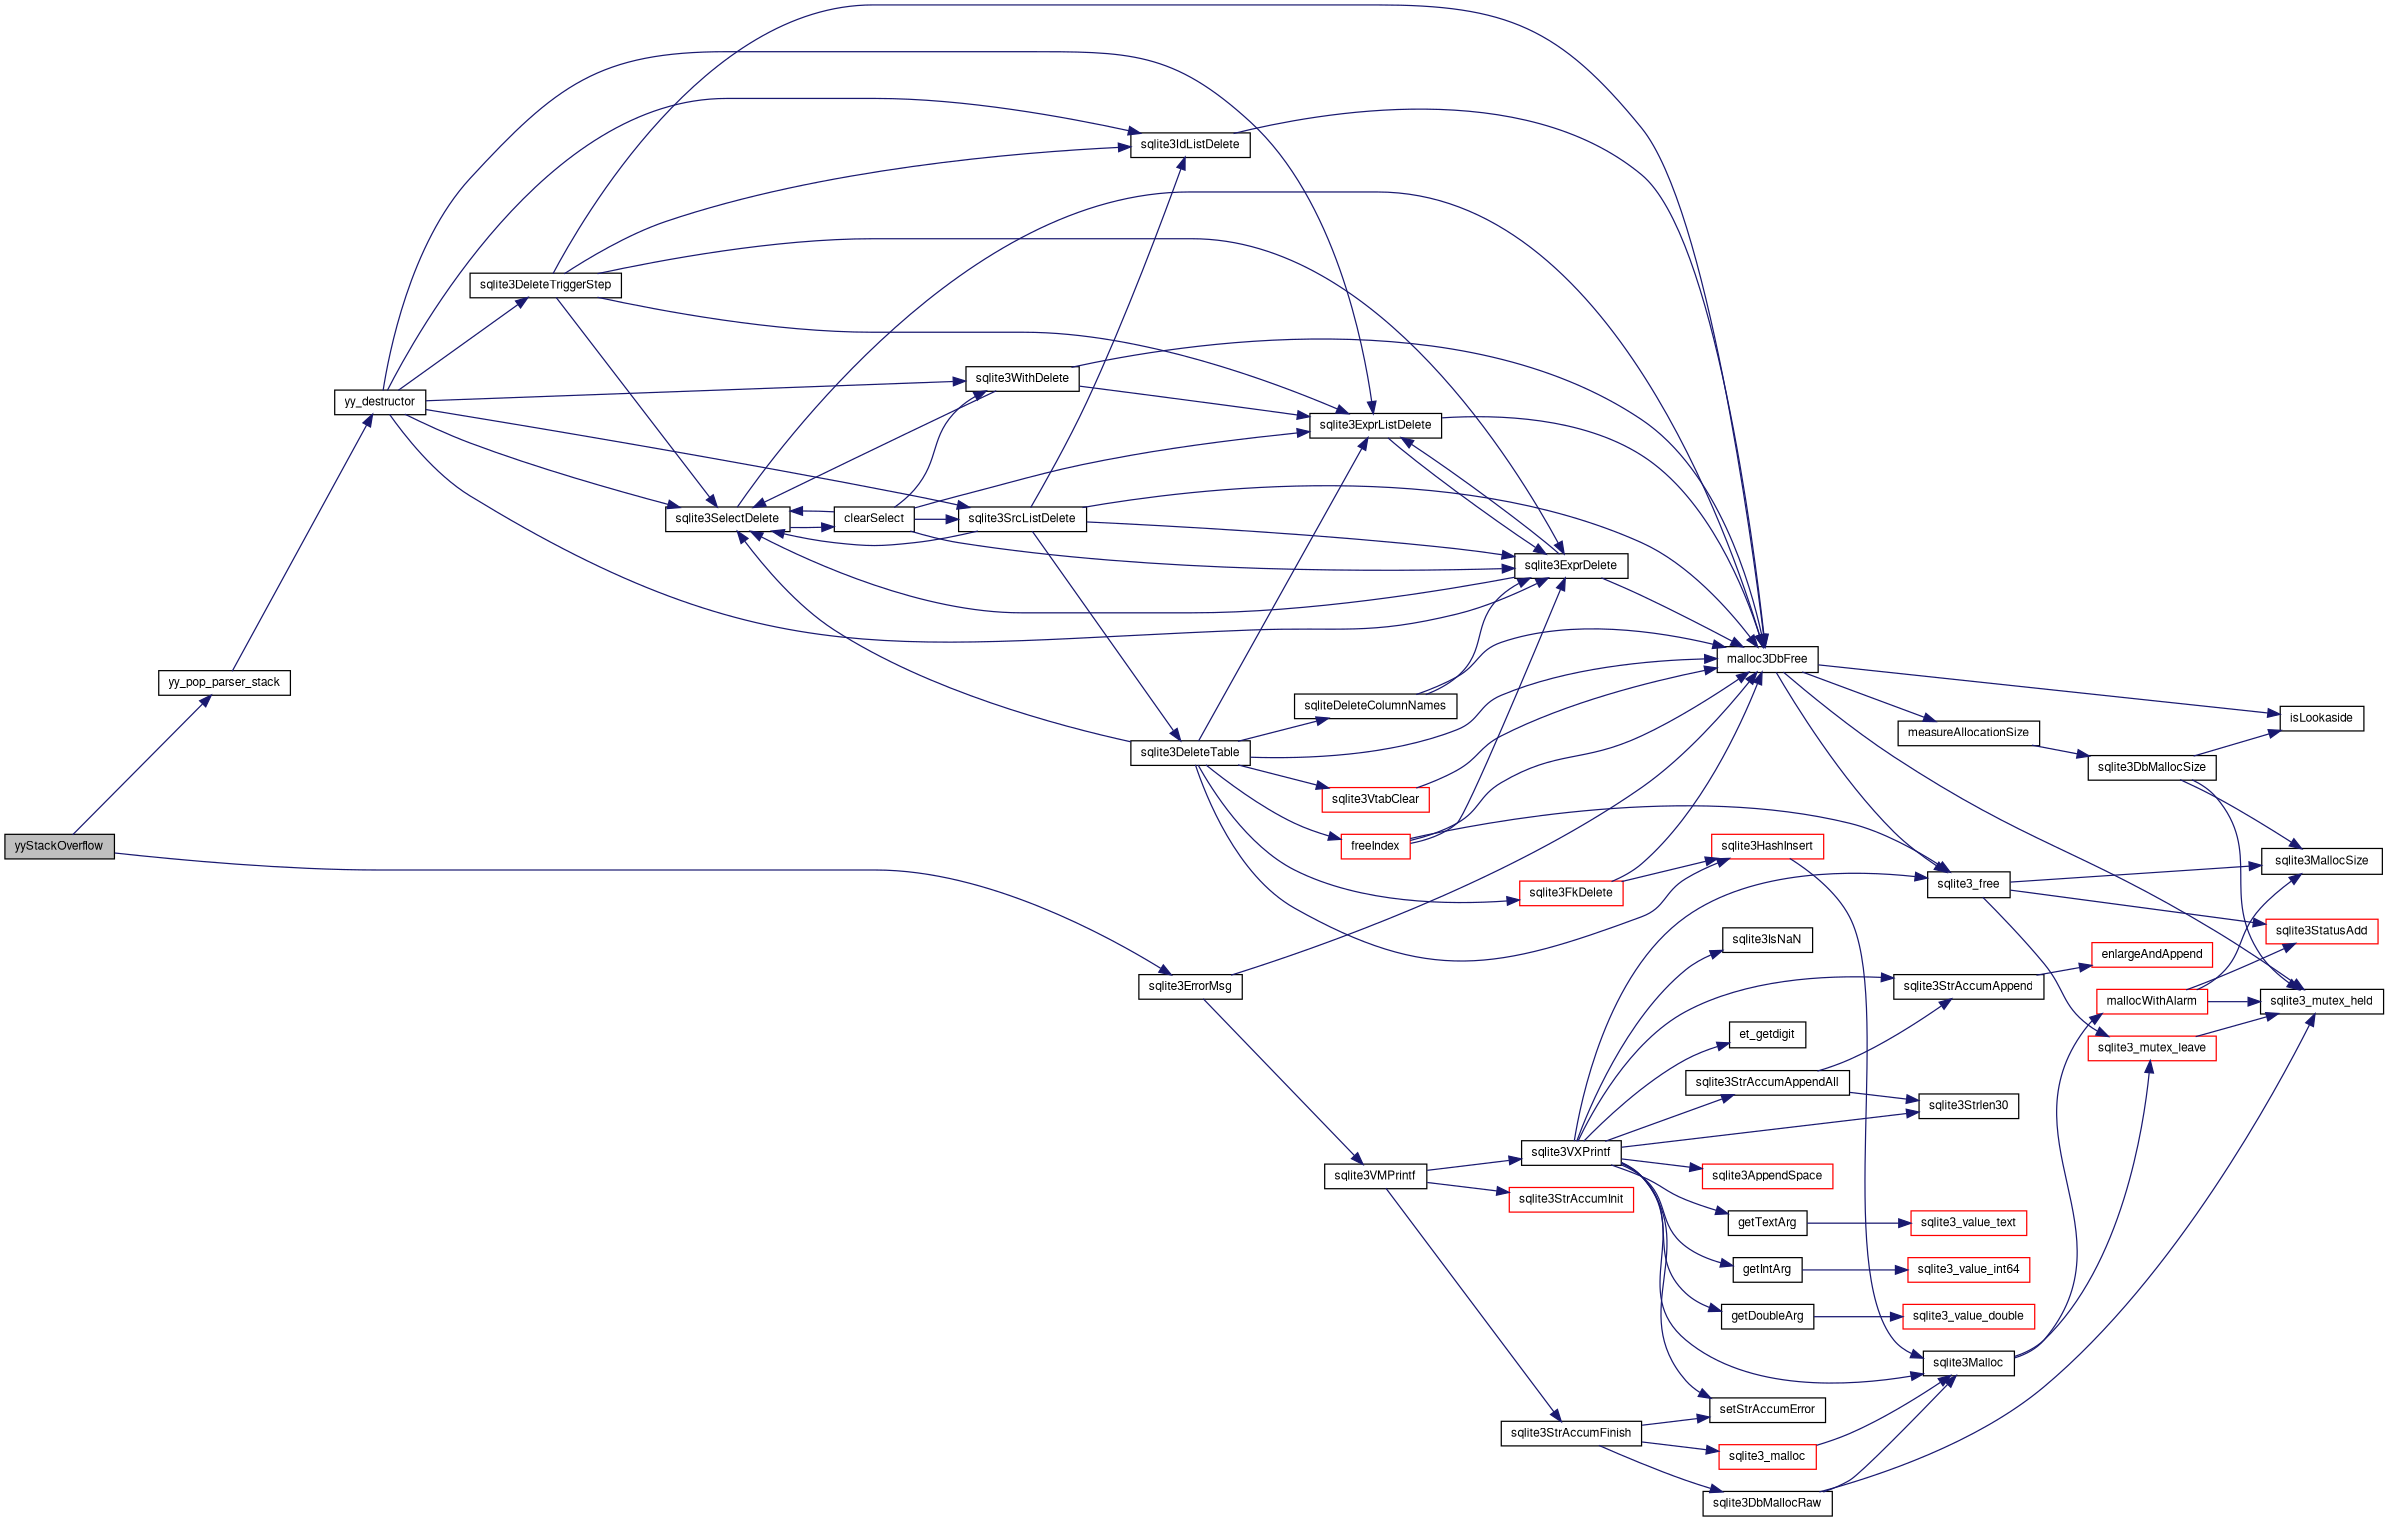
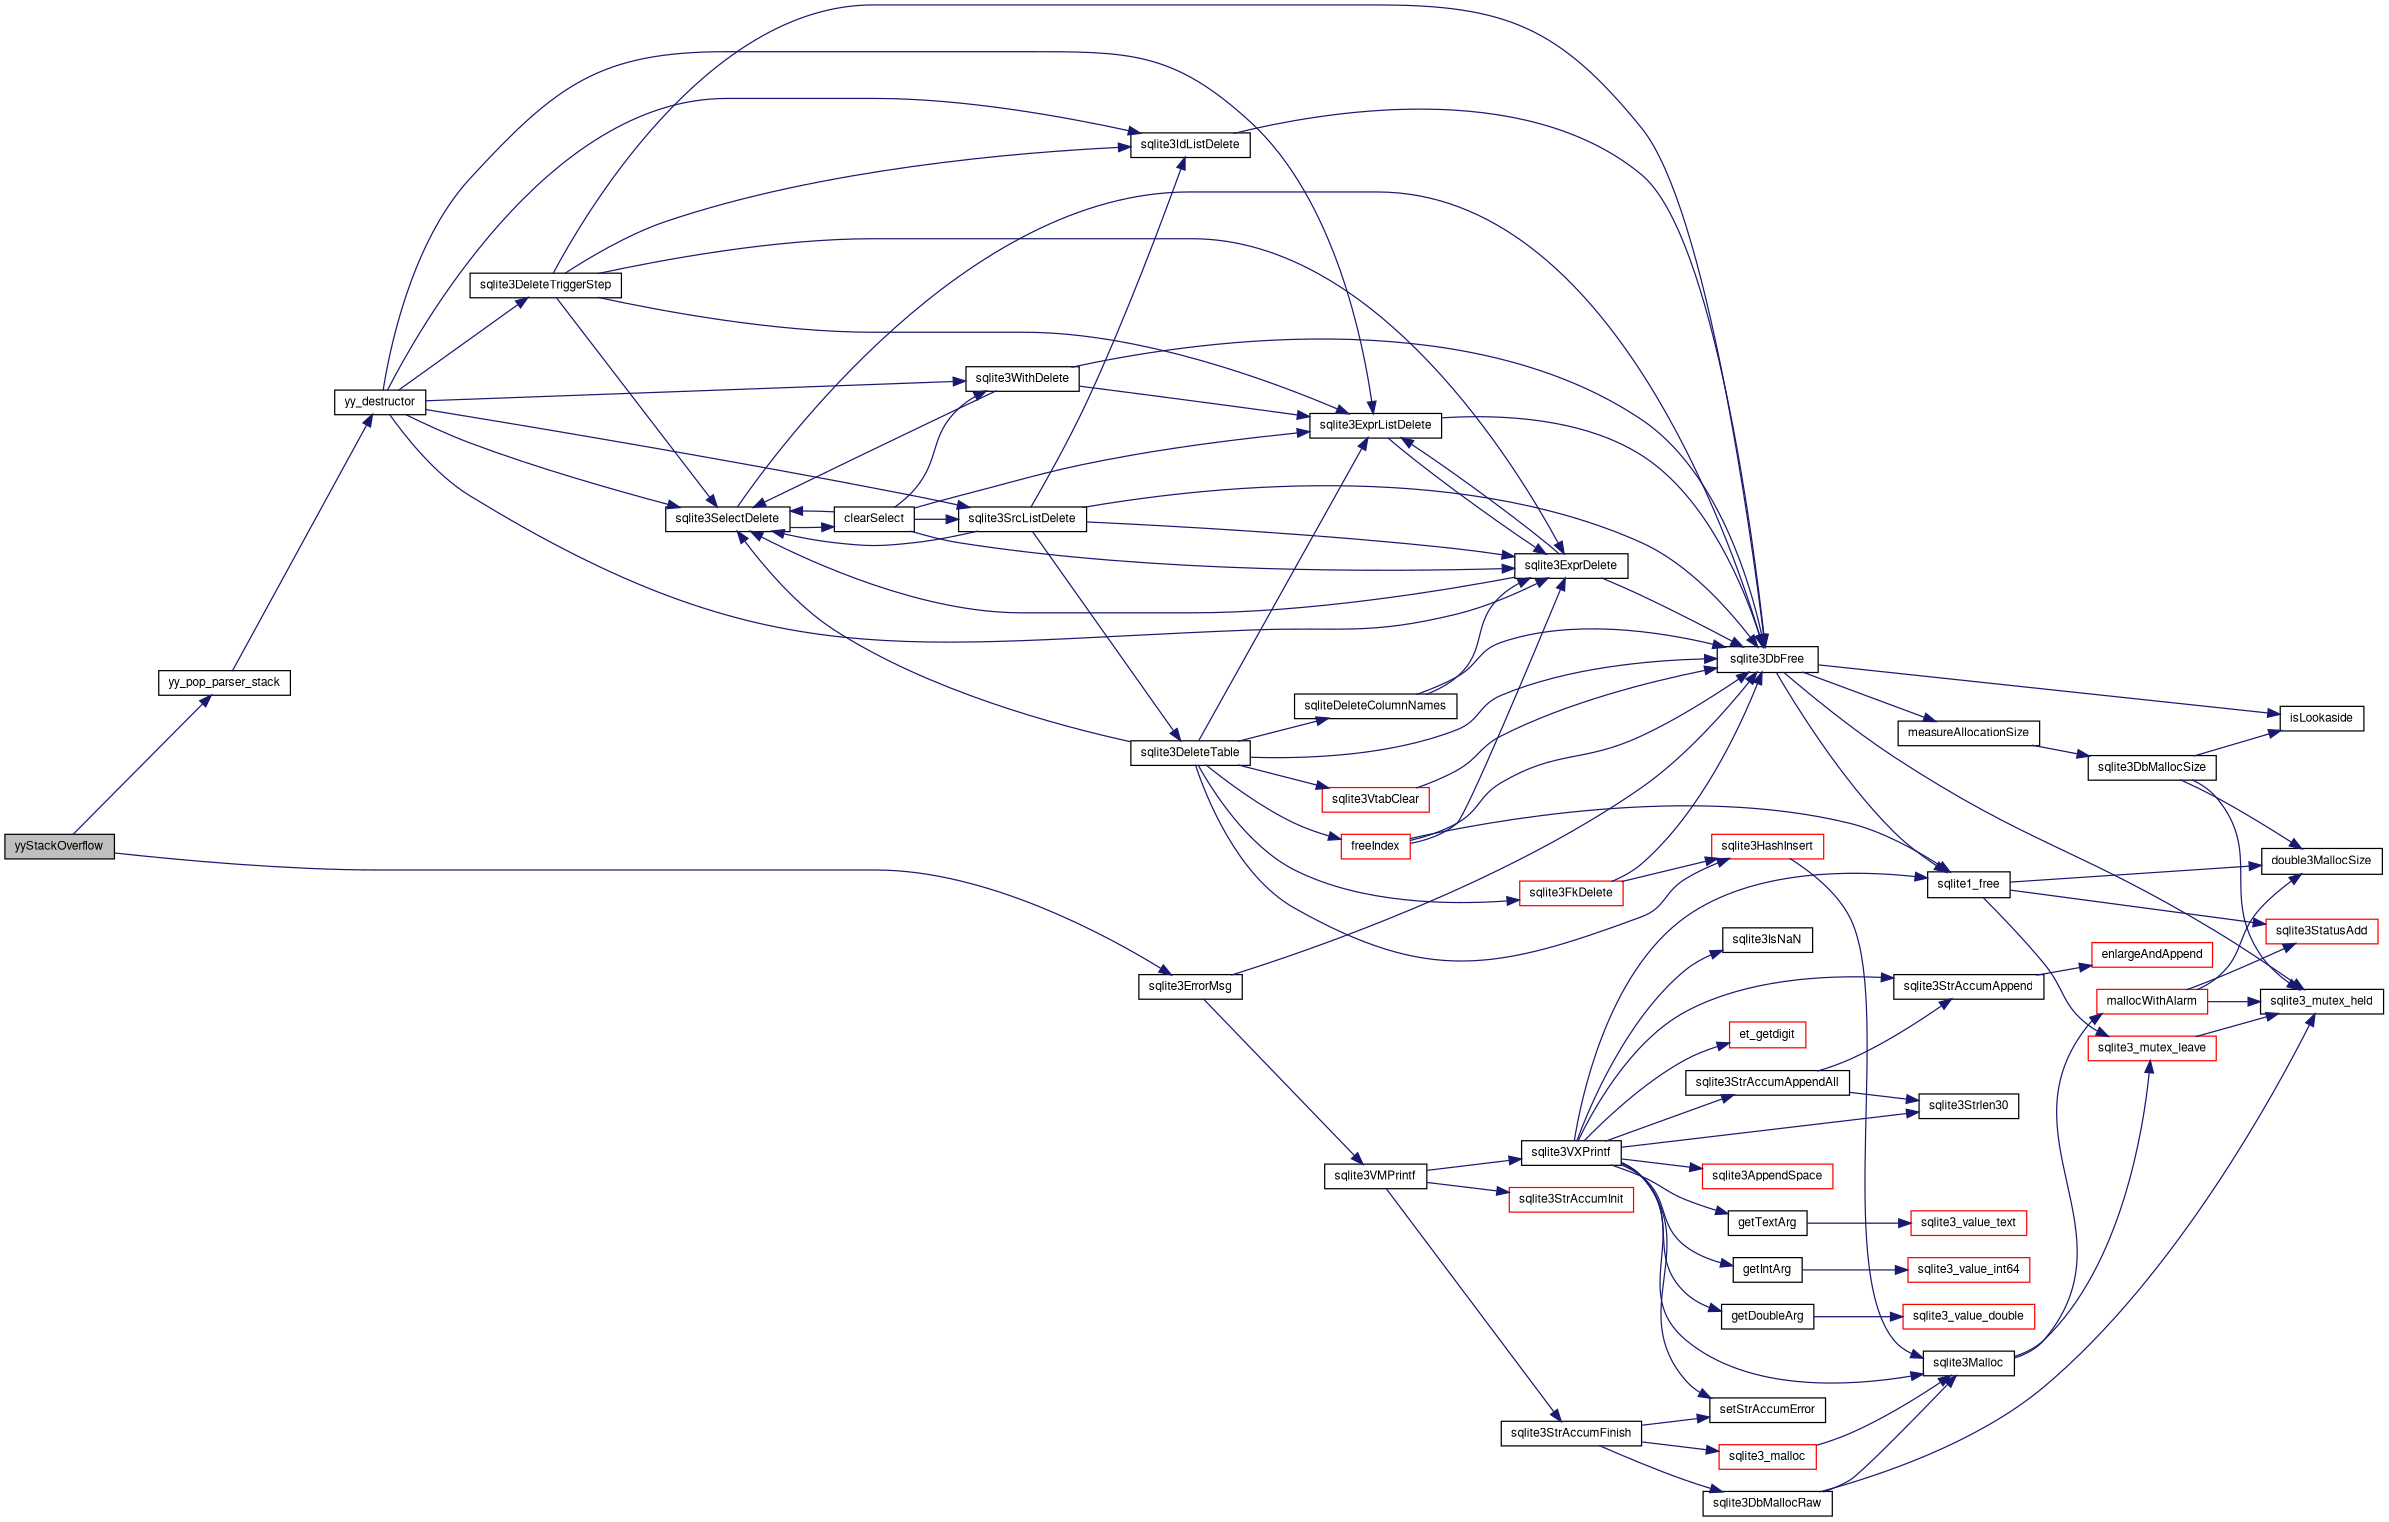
(1768, 660) -> (1768, 660)
(2322, 861) -> (2322, 861)
(1969, 885) -> (1969, 885)
(1768, 1035) -> (1768, 1035)
